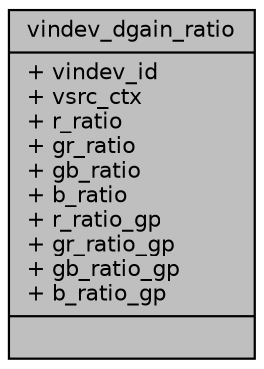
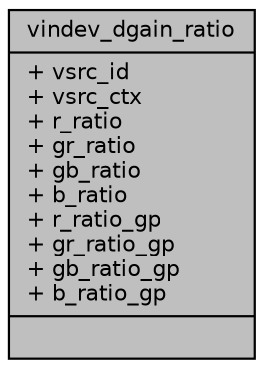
(93, 73) -> (78, 73)
